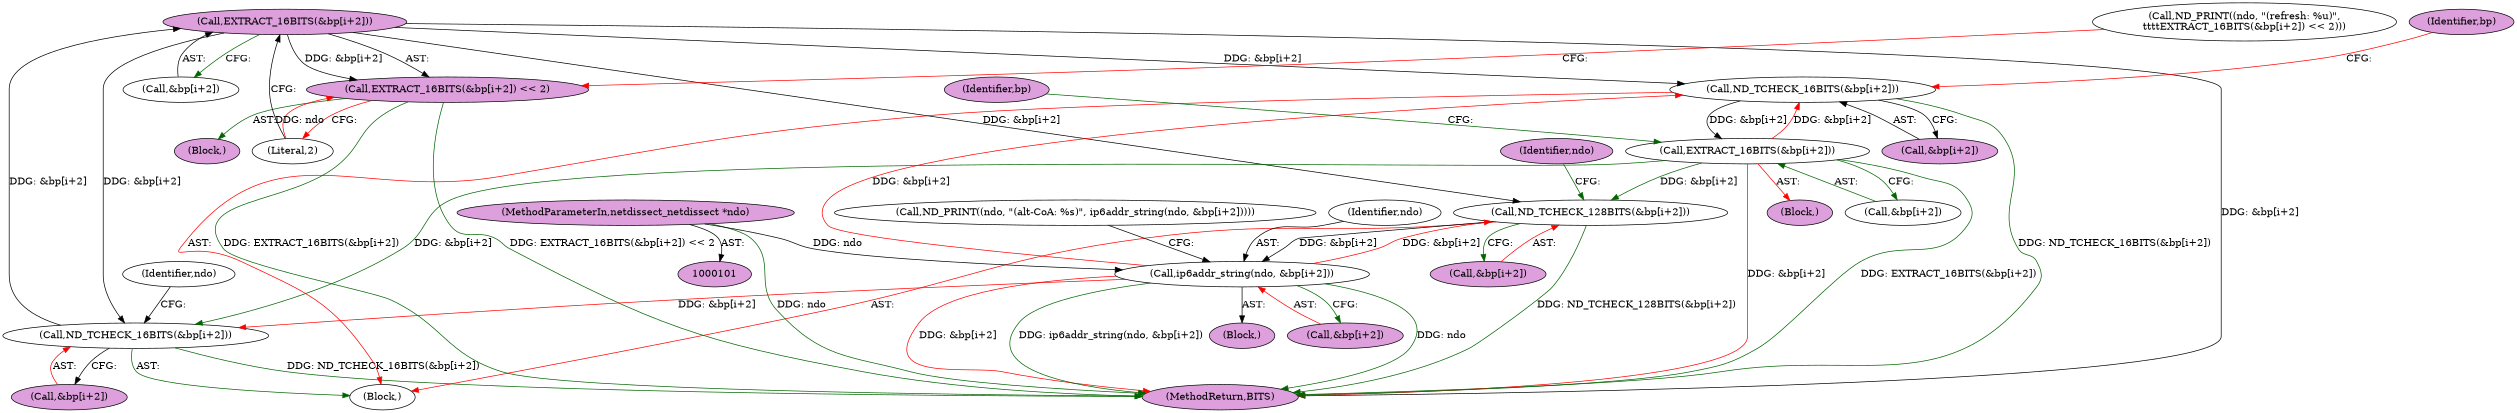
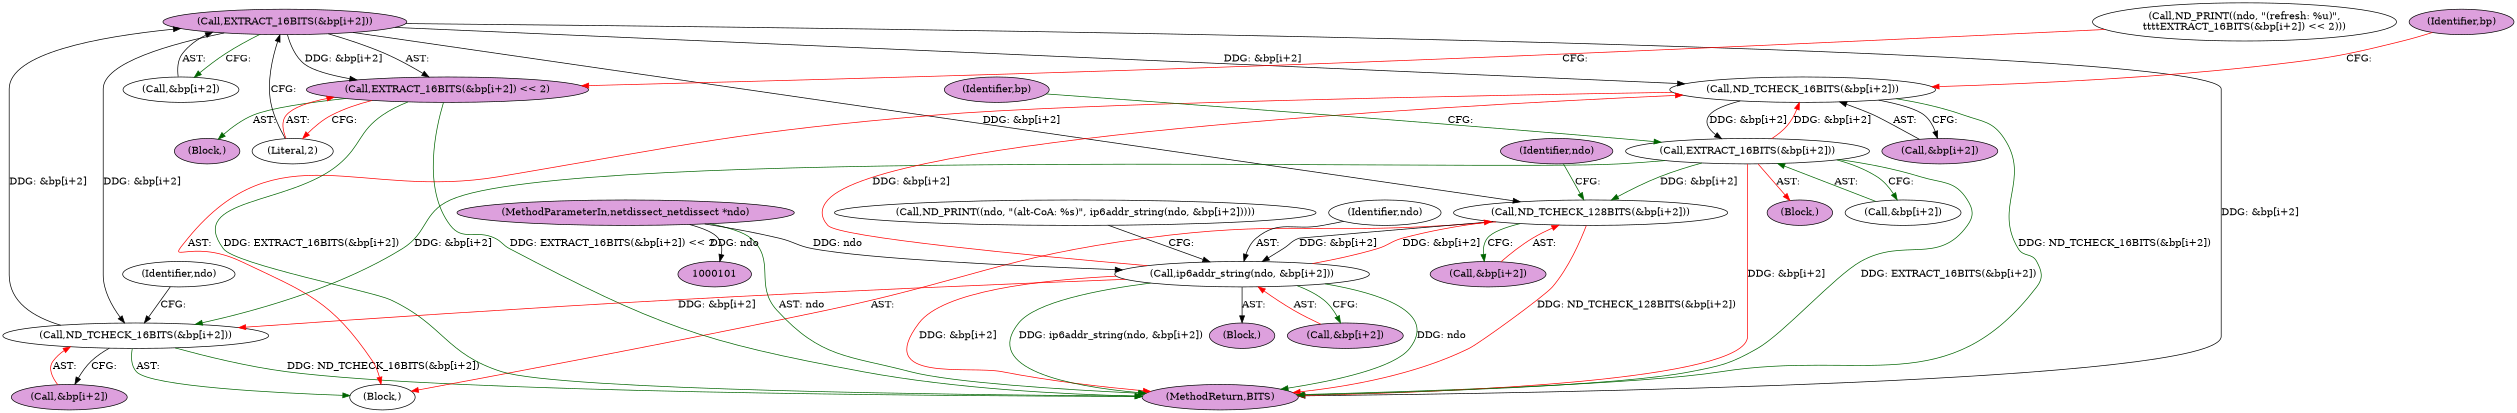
(300, 120) -> (300, 120)
(735, 243) -> (735, 243)
(802, 305) -> (802, 305)
(1469, 349) -> (1469, 349)
